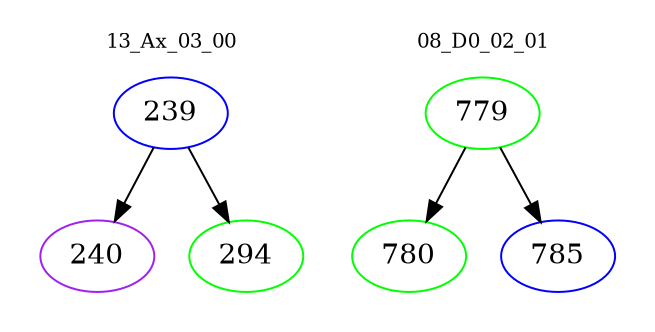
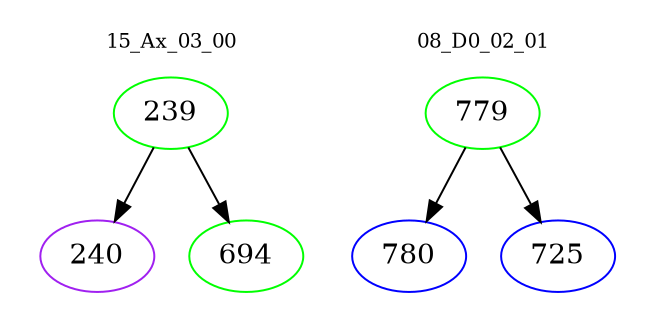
(172, 43) -> (172, 43)
(171, 113) -> (171, 113)
(246, 256) -> (246, 256)
(409, 256) -> (409, 256)
(558, 256) -> (558, 256)
